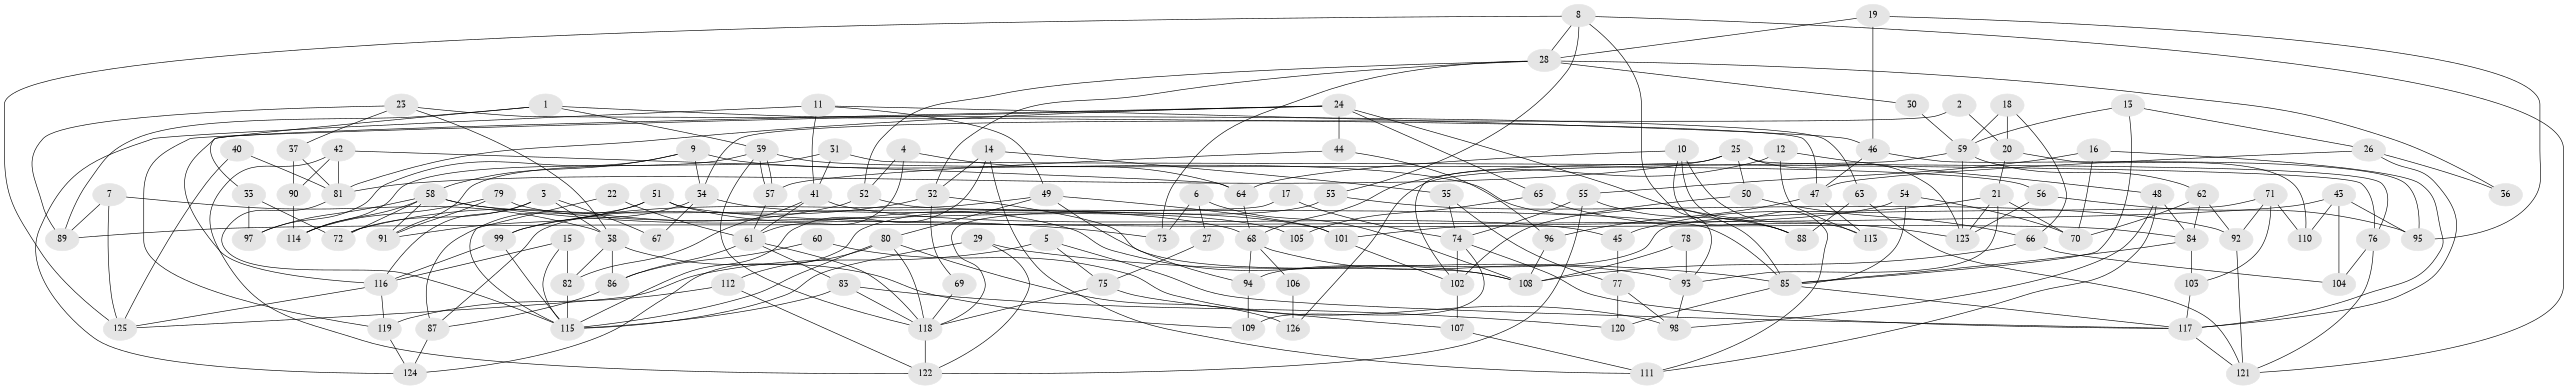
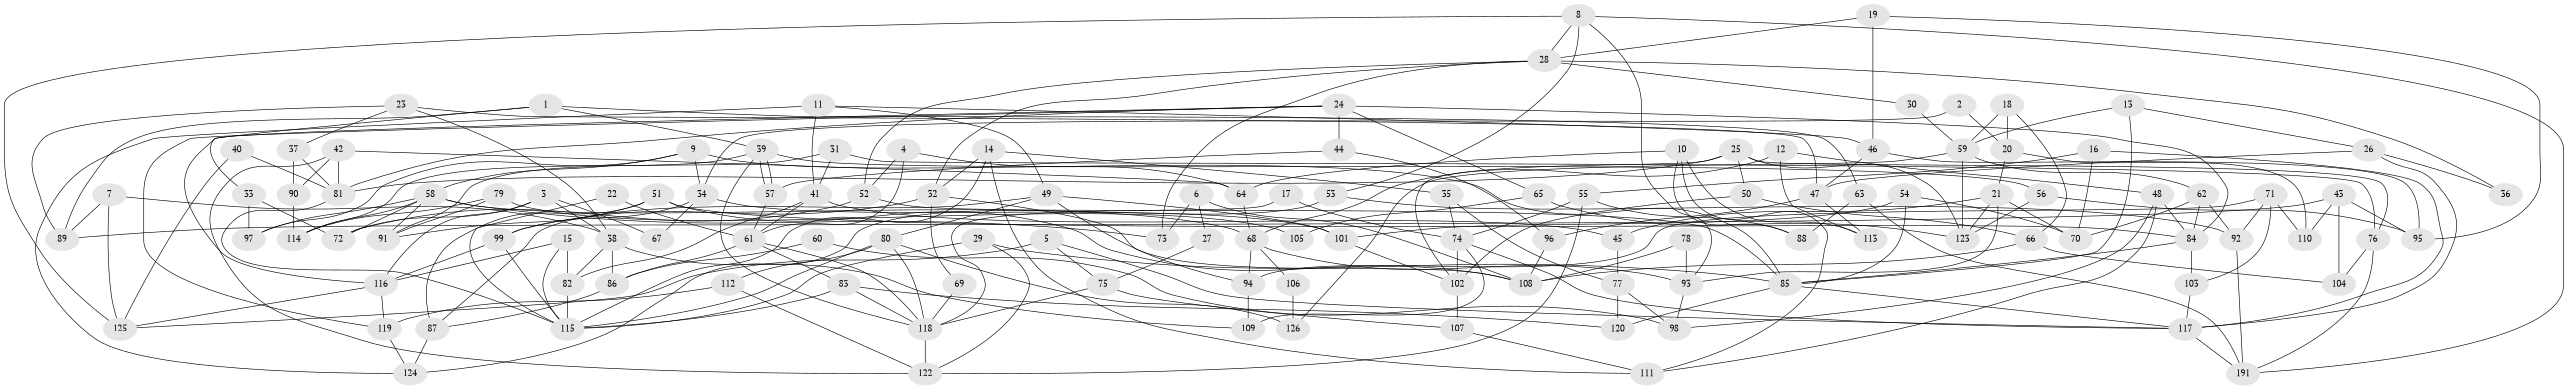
(1593, 179) -> (1896, 123)
(2243, 374) -> (2243, 374)
